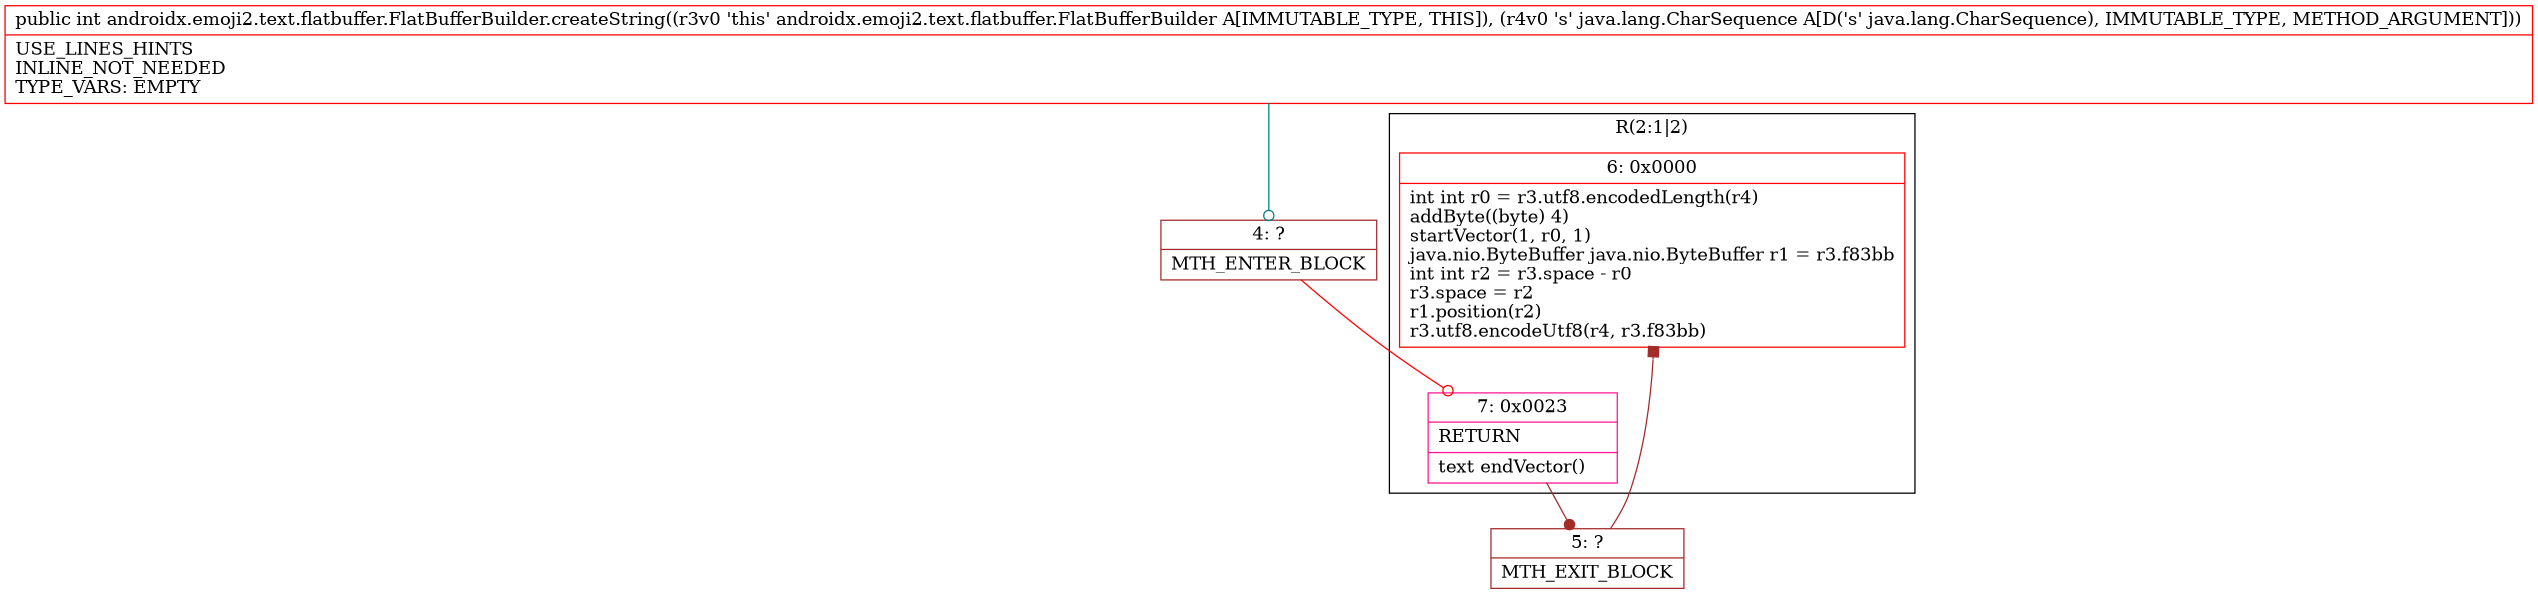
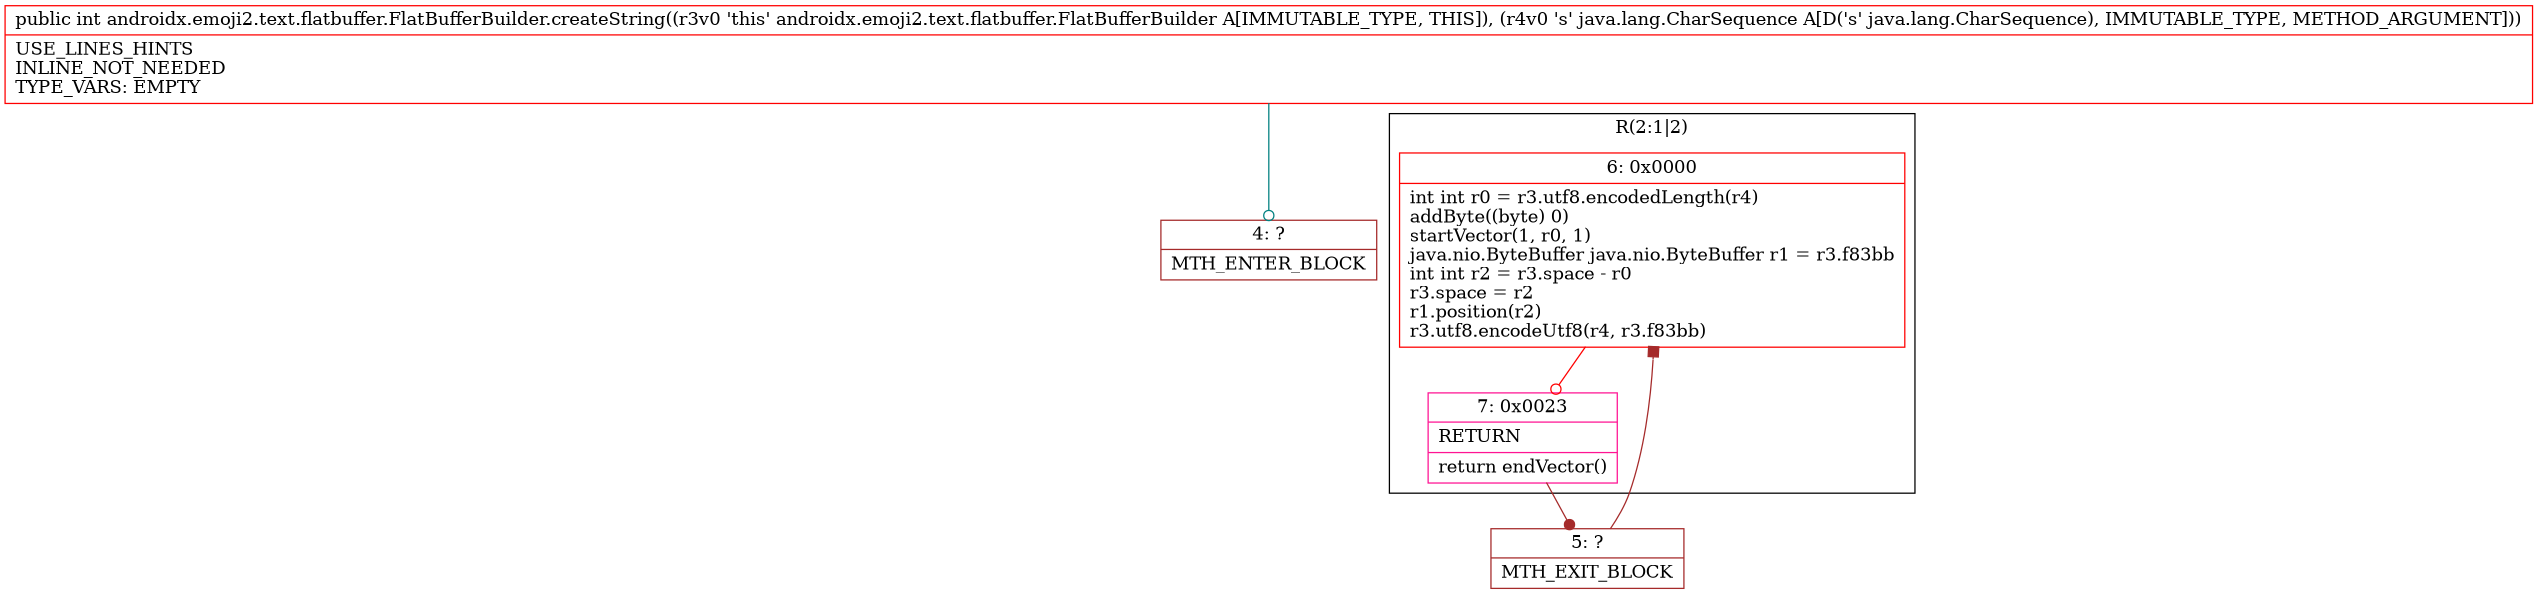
(1490, 217) -> (1490, 217)
(1370, 336) -> (1572, 366)
(1512, 467) -> (1523, 467)
